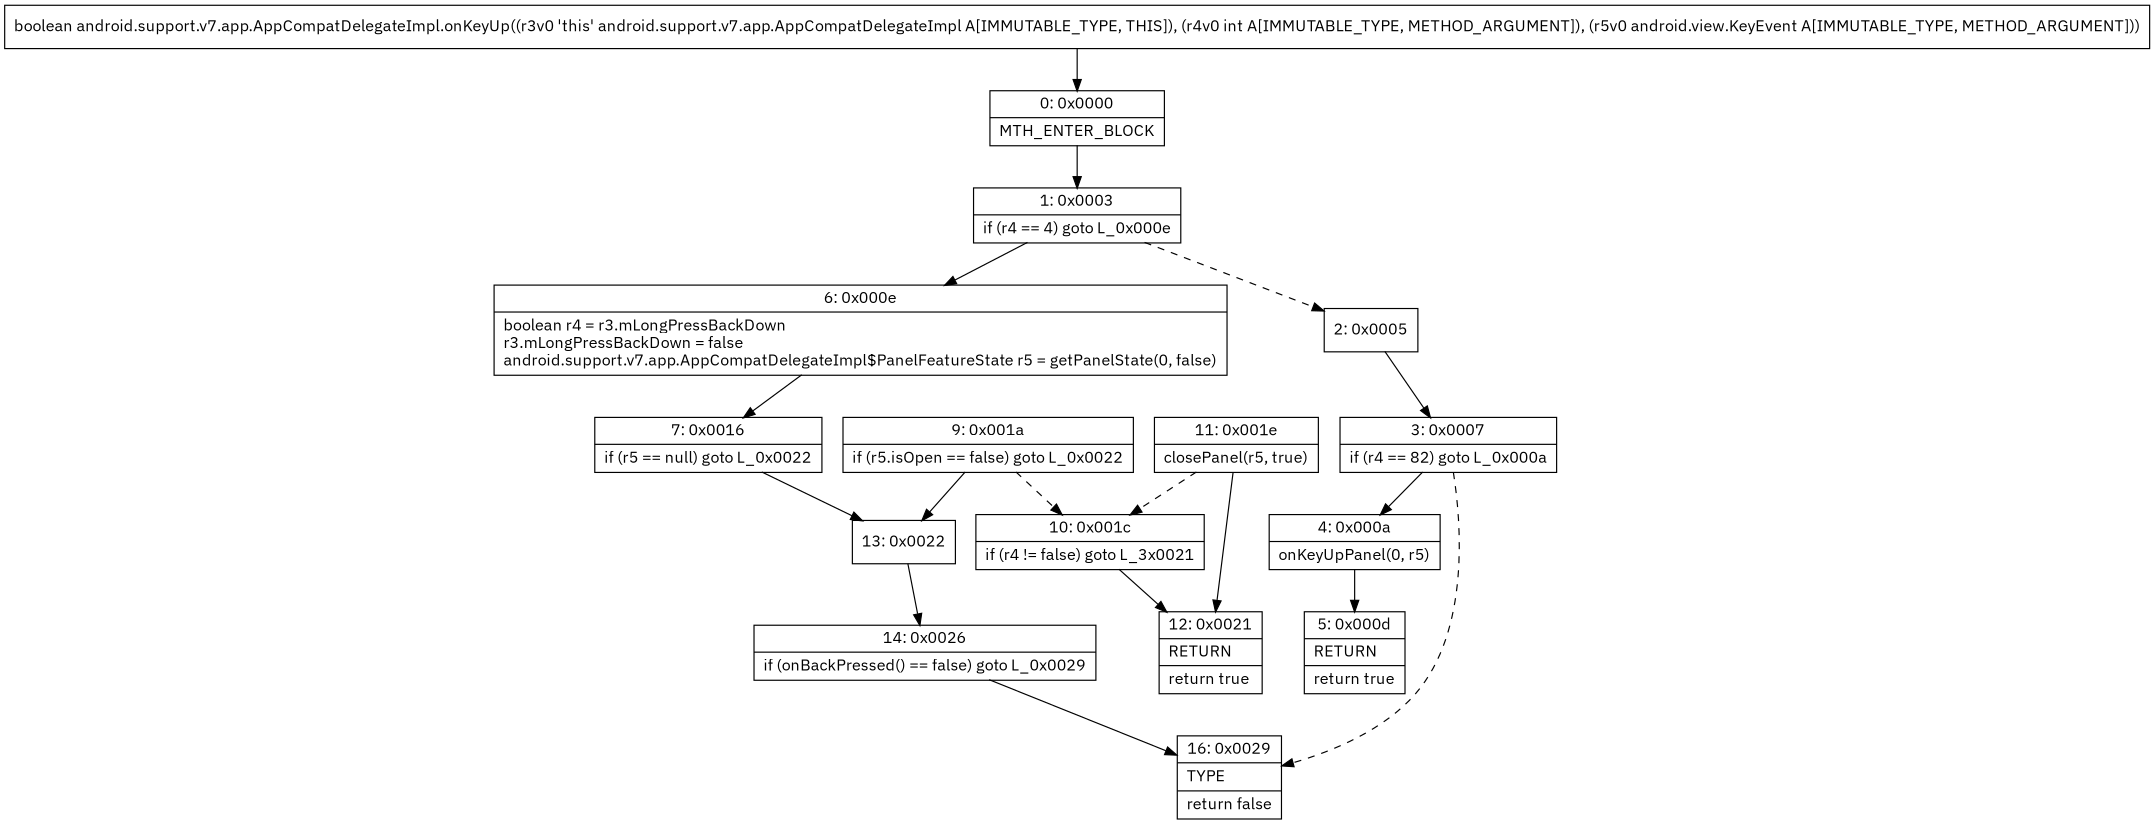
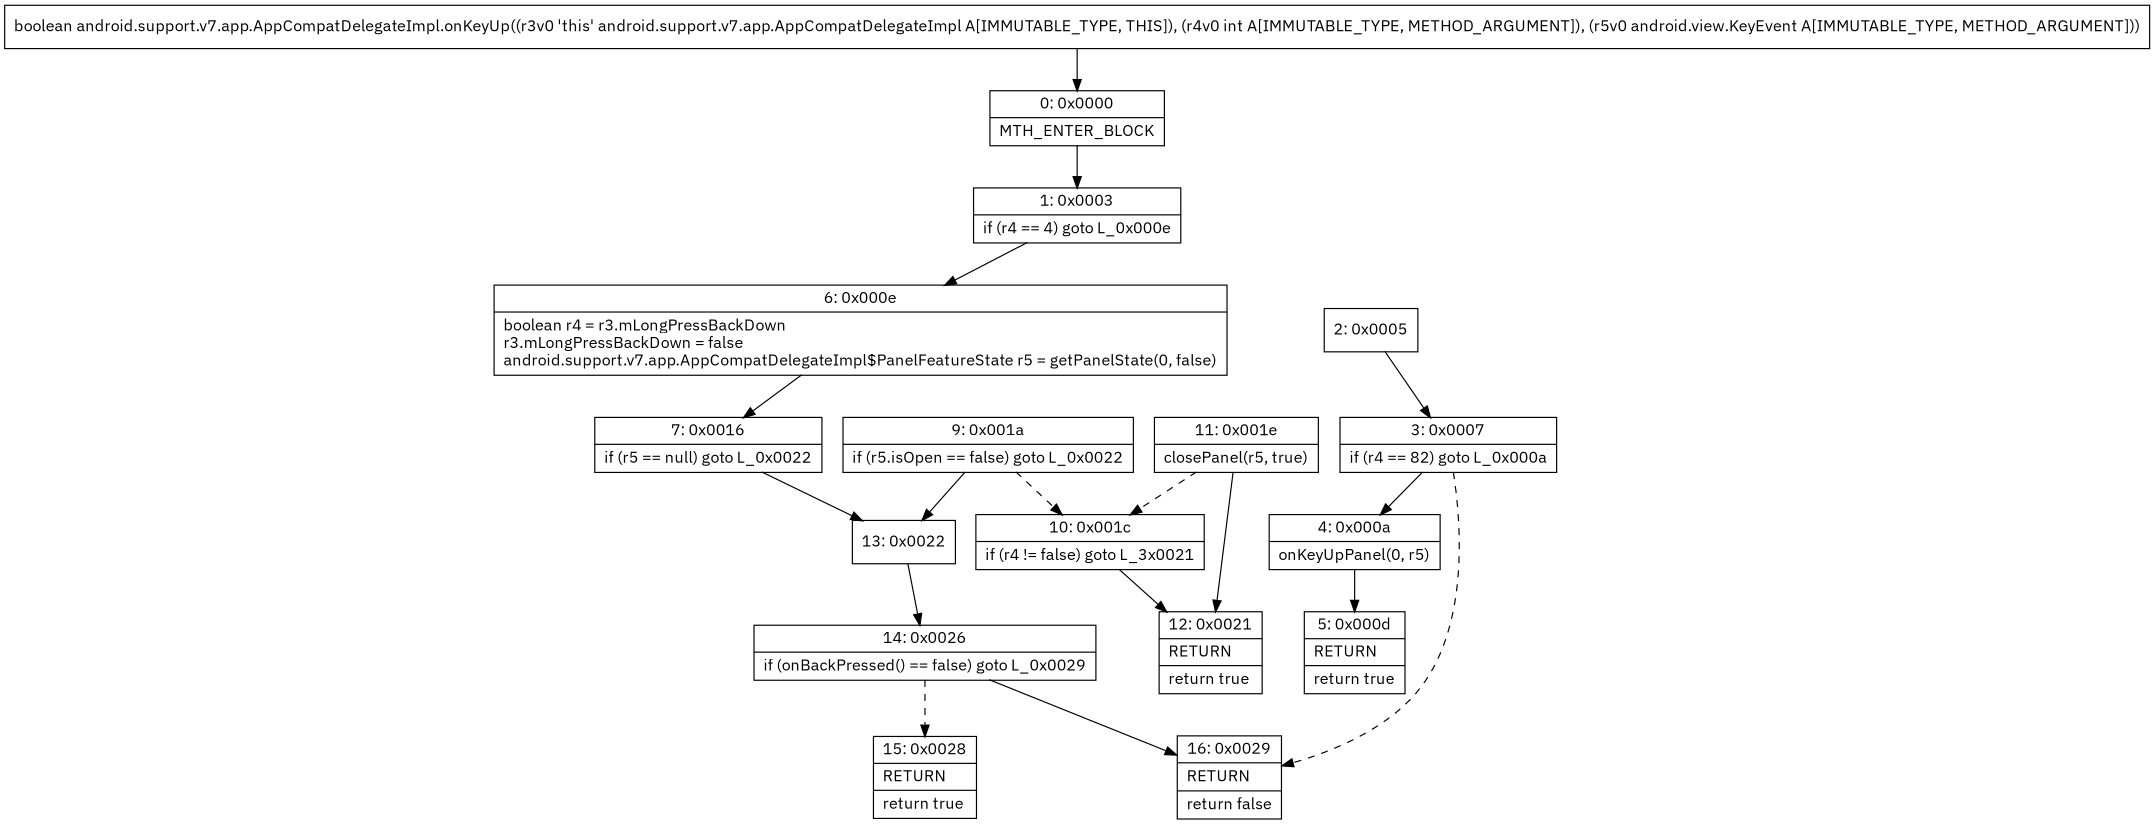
(1229, 275) -> none
(1207, 776) -> (1219, 776)
none -> (925, 777)
